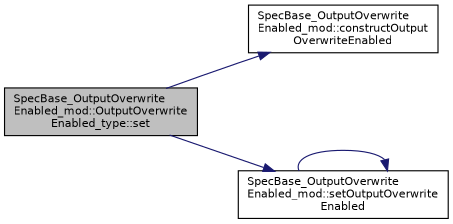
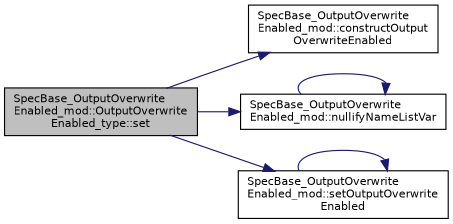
none -> (343, 112)
